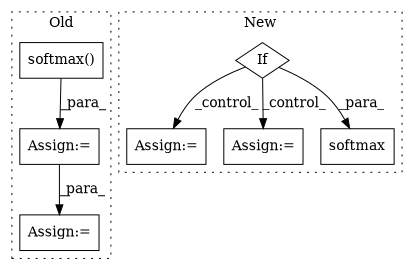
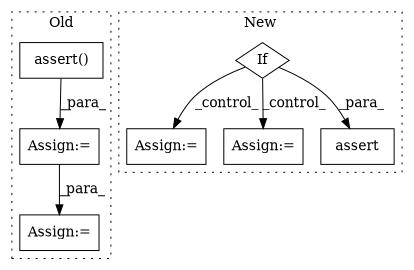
(61, 60) -> (61, 60)
(357, 147) -> (357, 147)
